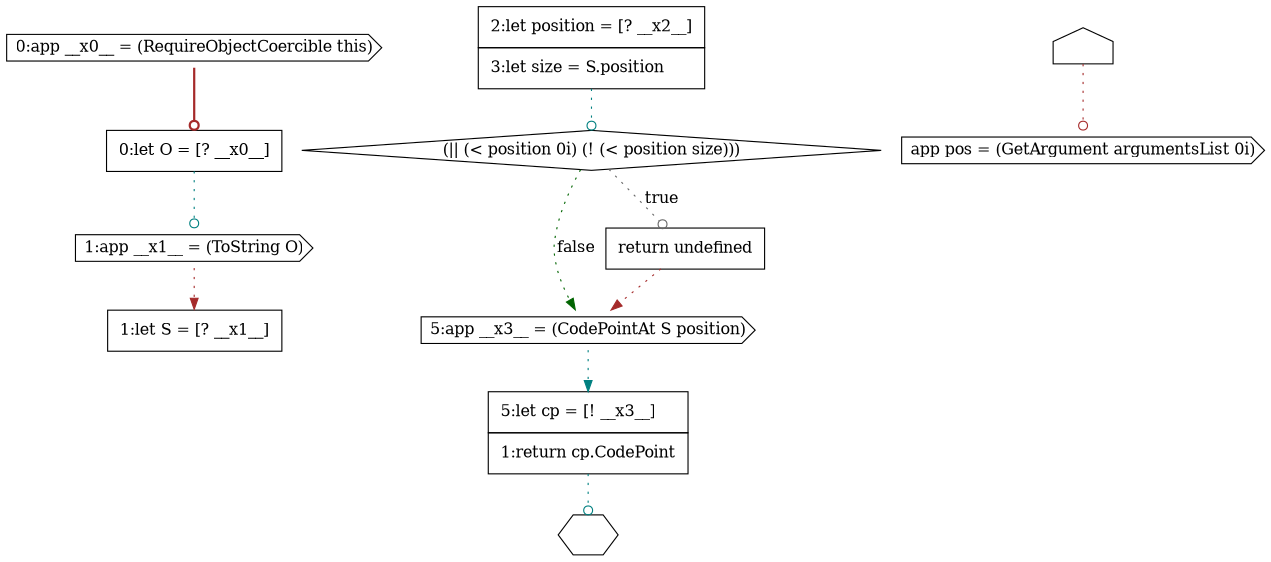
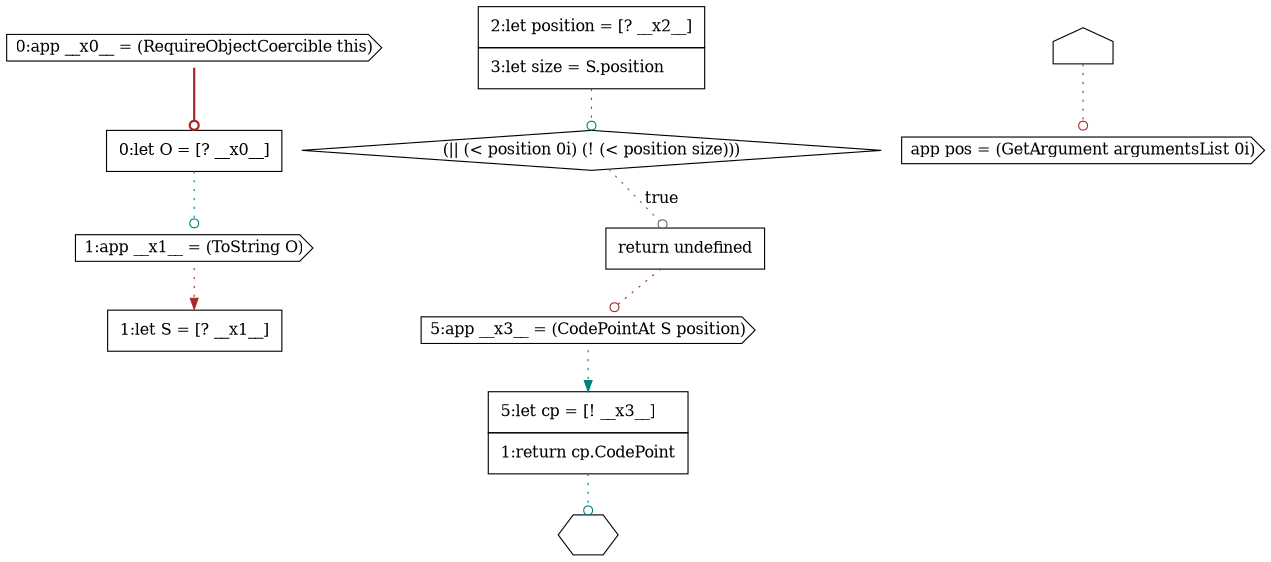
(556, 234) -> none
(639, 287) -> (639, 287)
